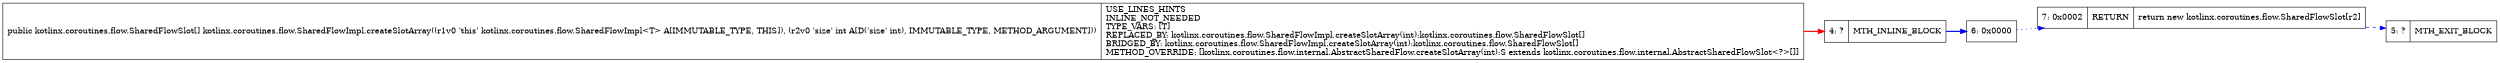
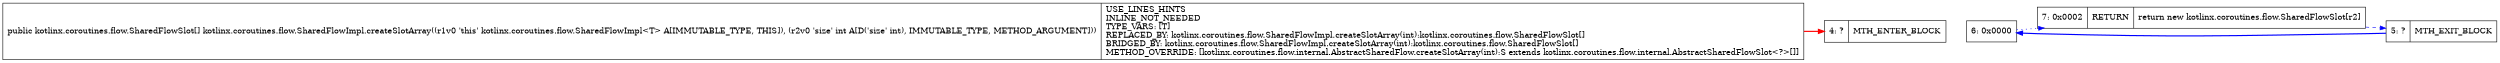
(1897, 31) -> (1897, 31)
(1953, 31) -> (2204, 36)
